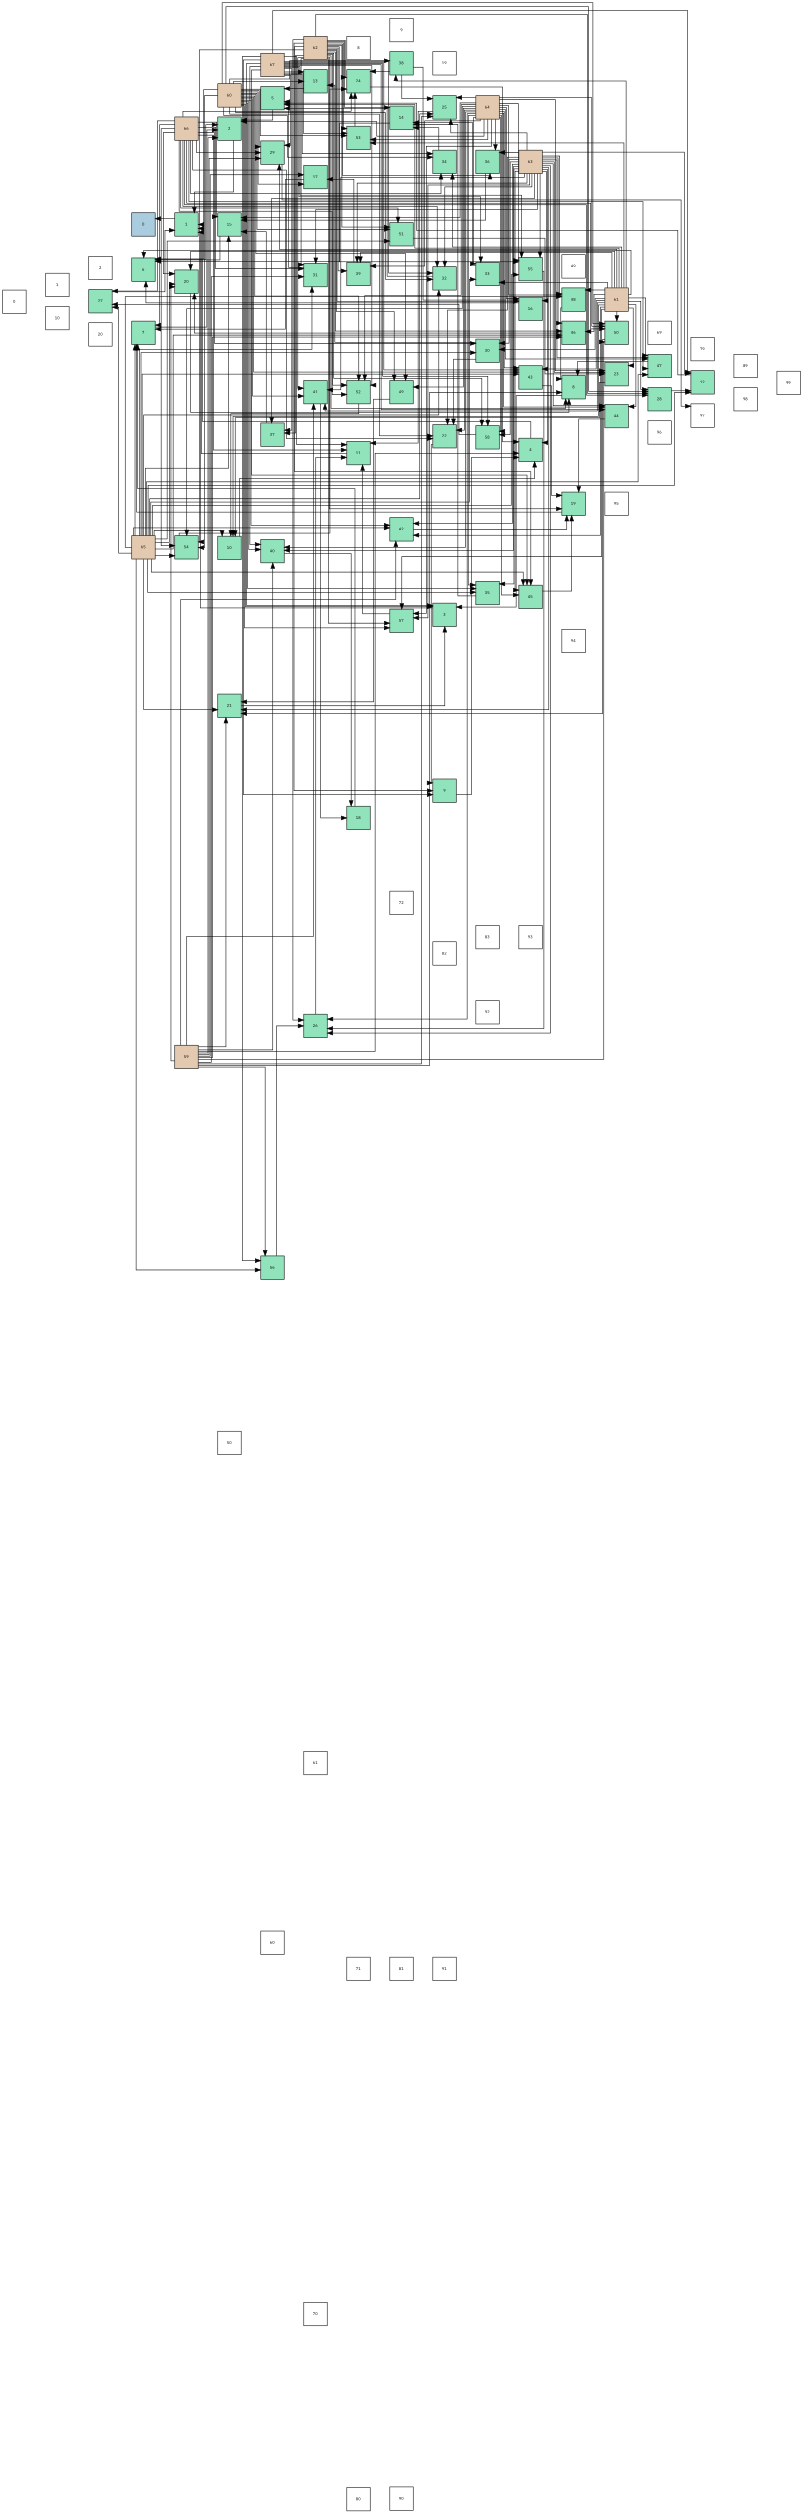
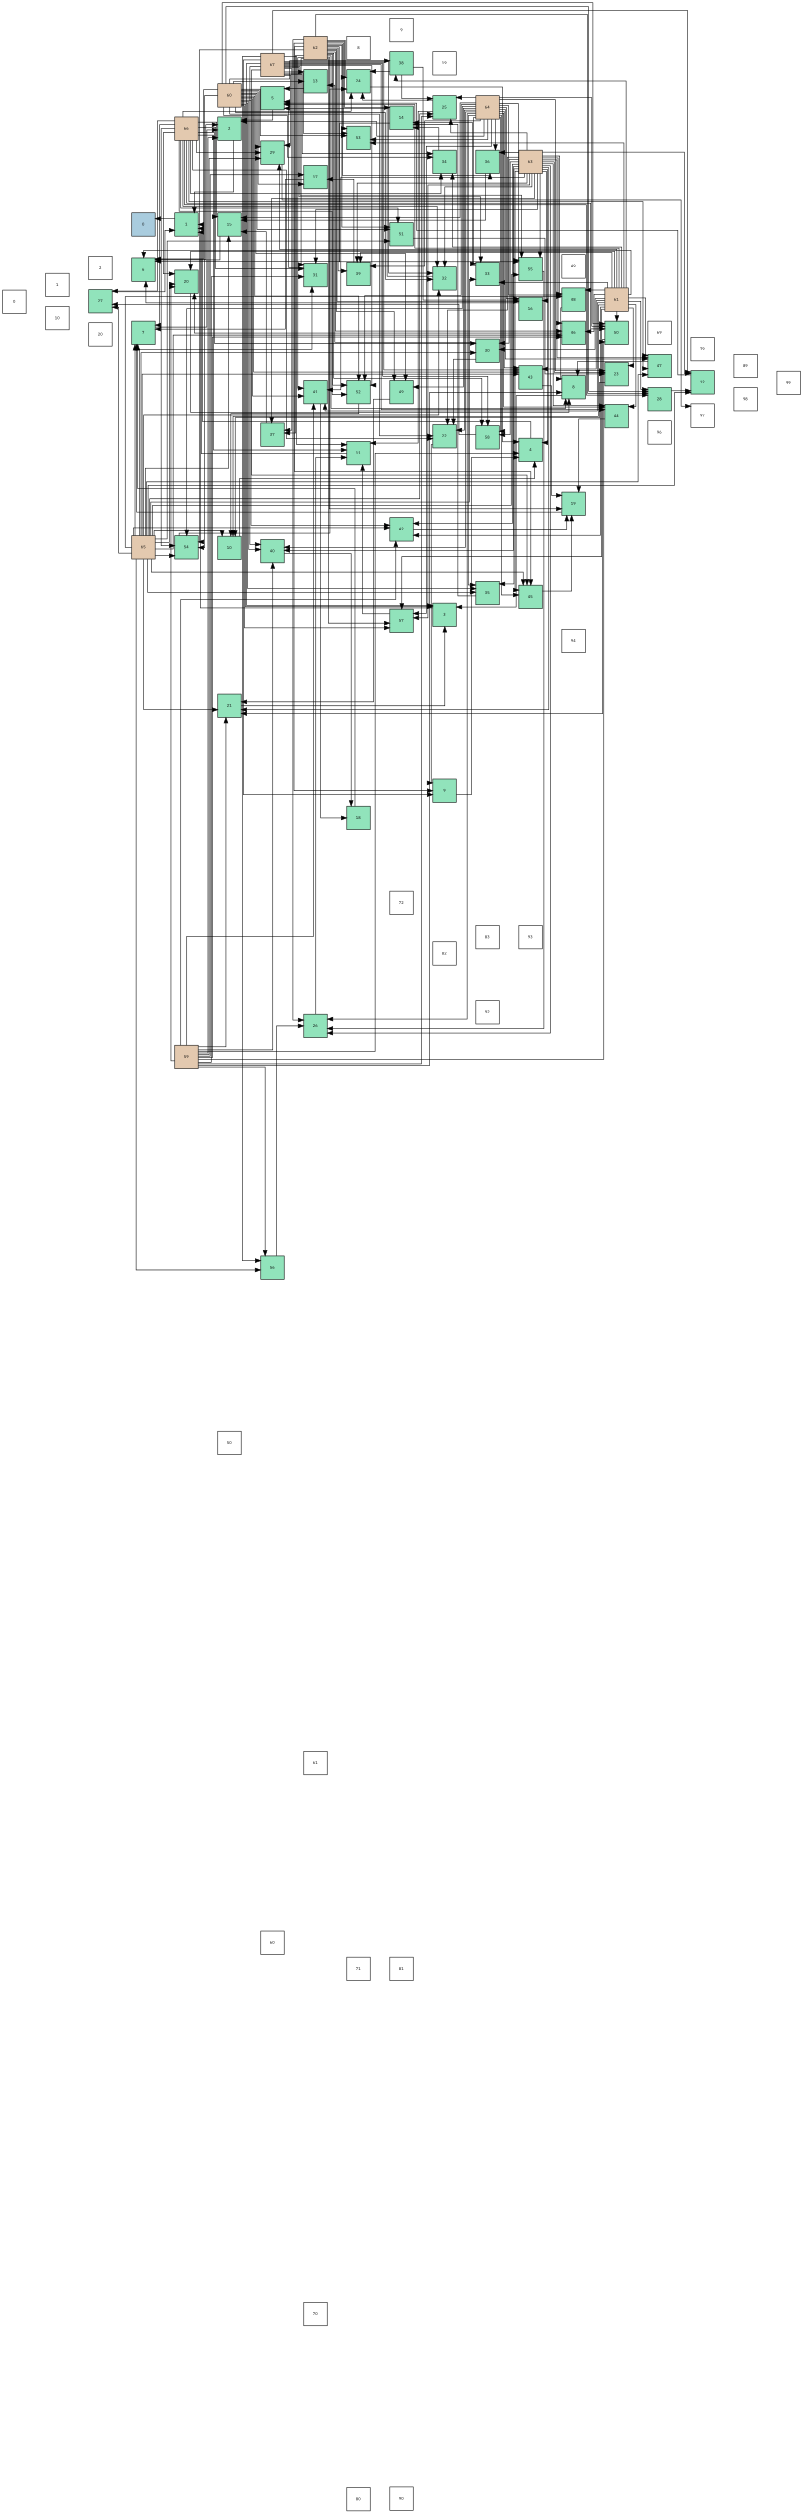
(355, 118) -> (397, 100)
(617, 504) -> none
(445, 1969) -> none
